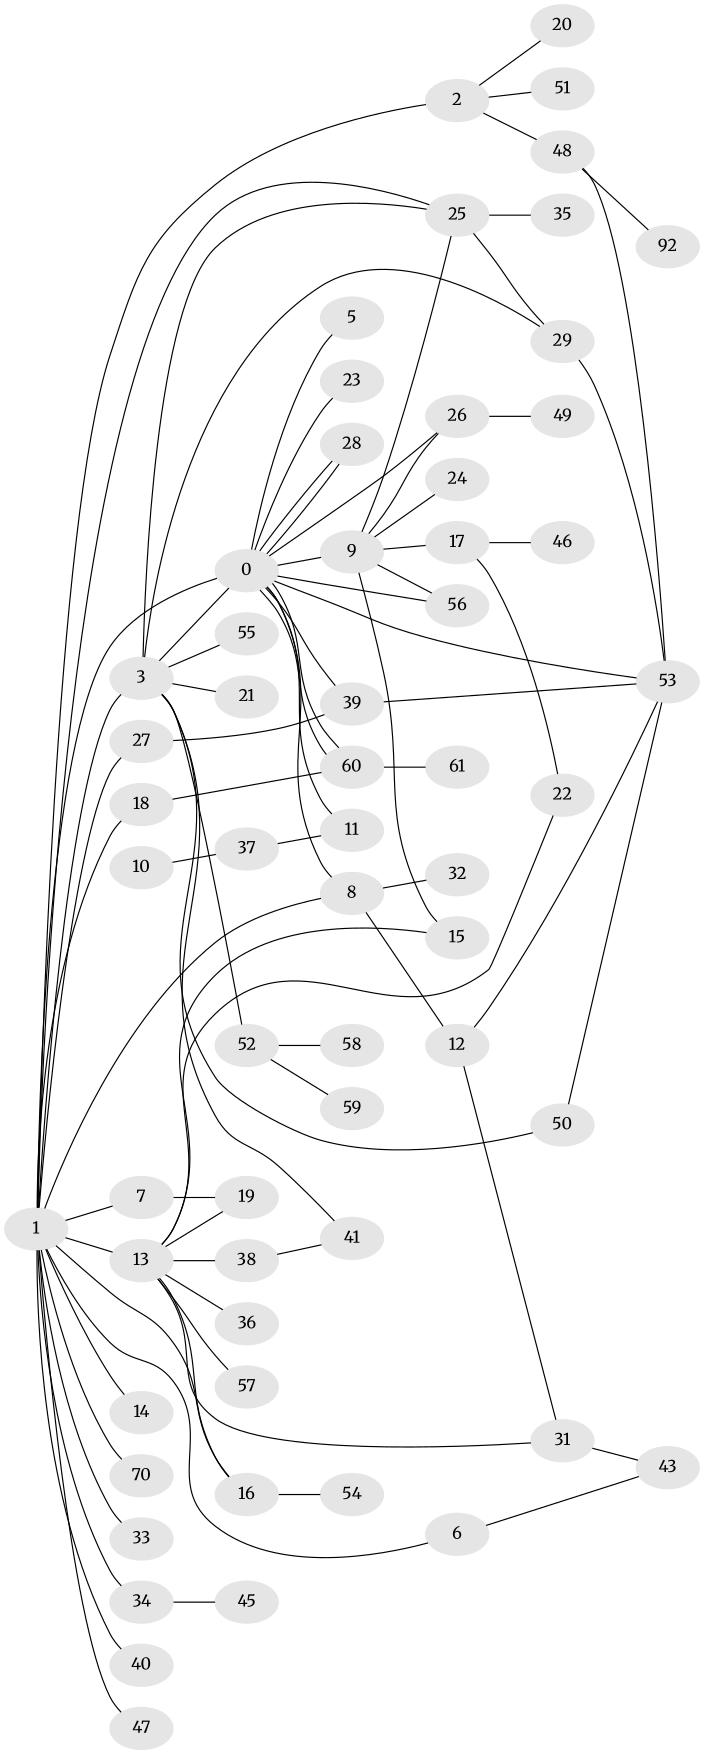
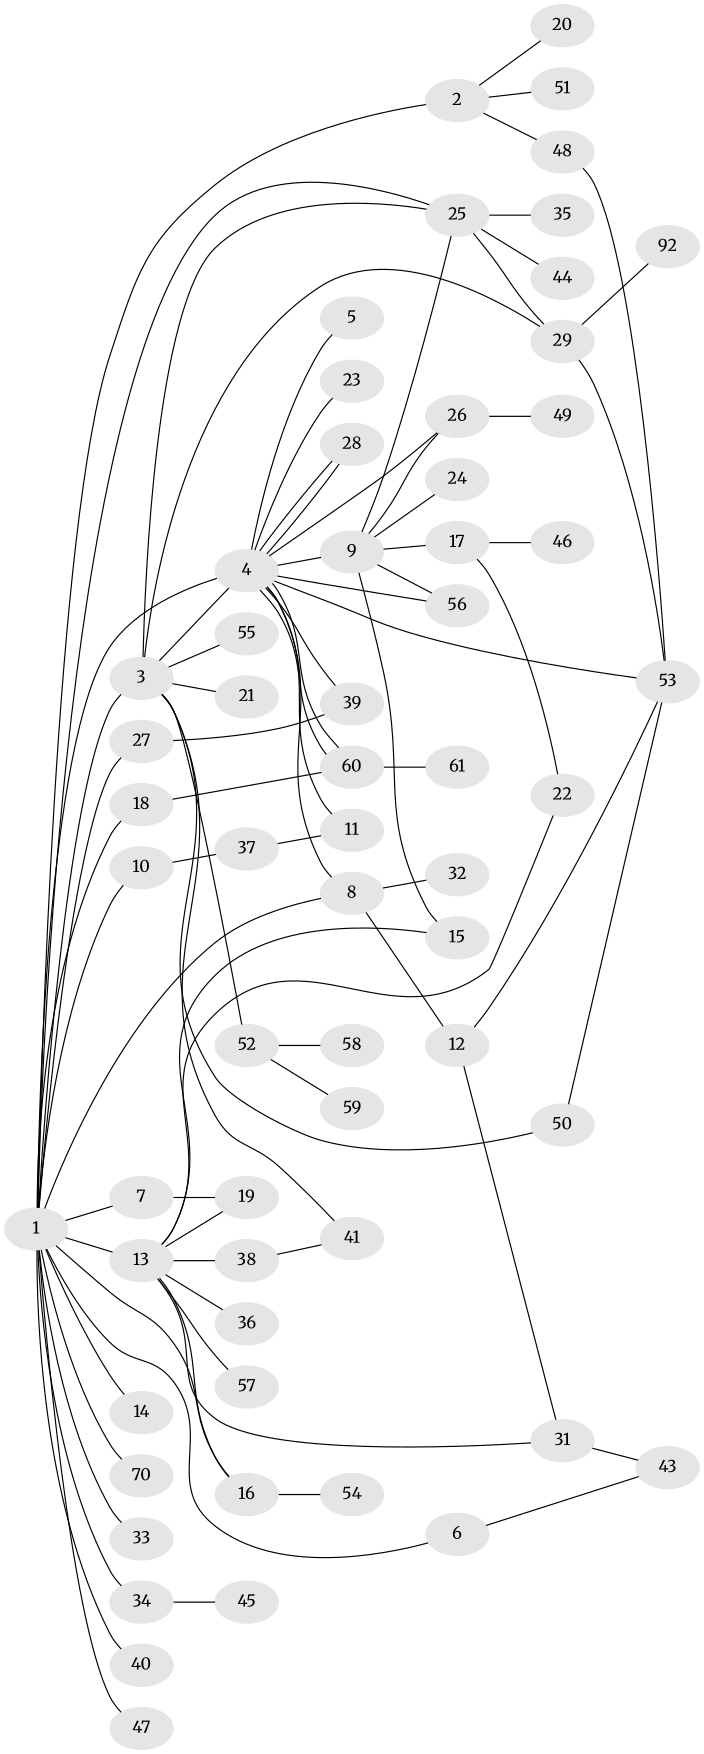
(615, 199) -> (615, 294)
none -> (563, 278)
(247, 571) -> (247, 571)
(510, 693) -> none
none -> (64, 1042)
